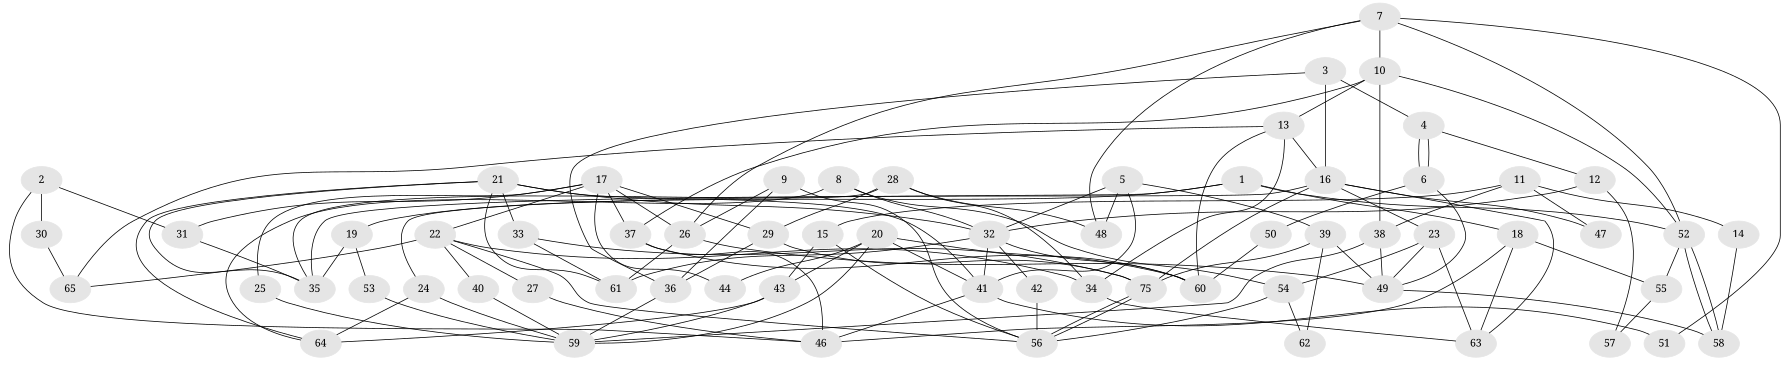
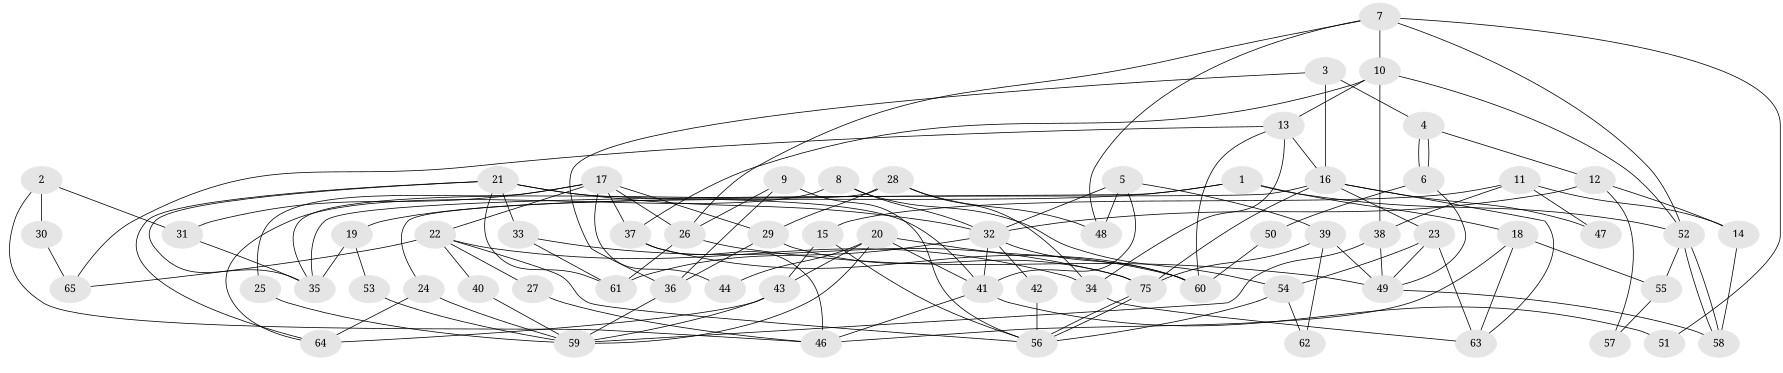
none -> (1649, 198)
